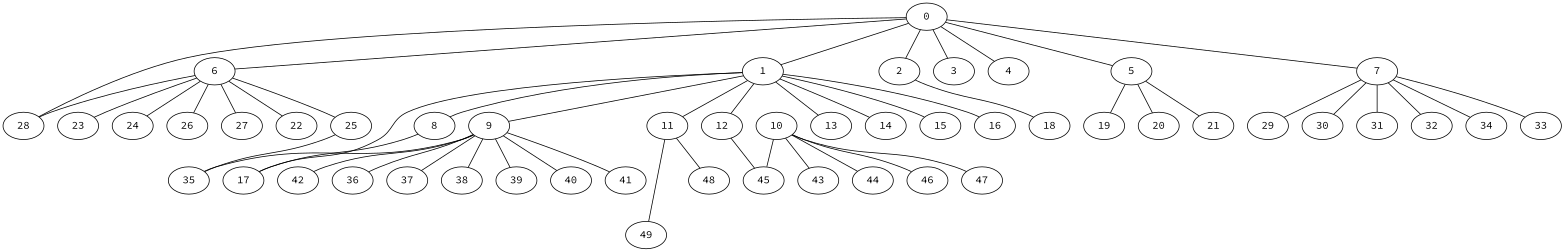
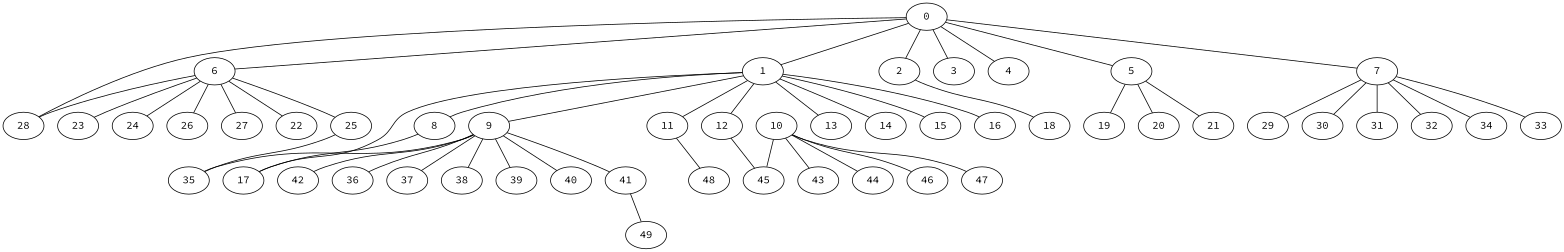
(657, 180) -> (636, 208)
